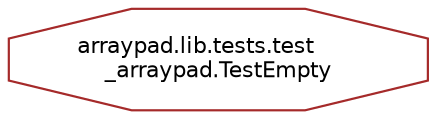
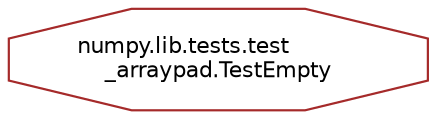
(218, 60) -> (218, 60)
